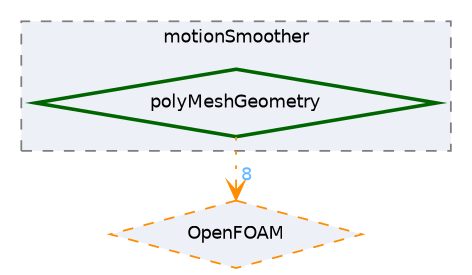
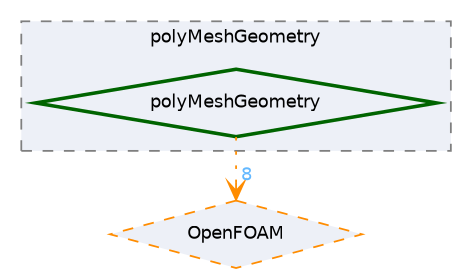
(236, 38) -> (236, 38)
